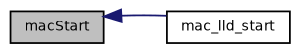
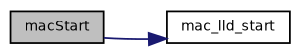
(144, 15) -> (126, 39)
